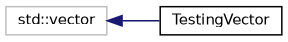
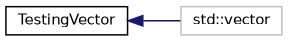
(141, 21) -> (162, 21)
